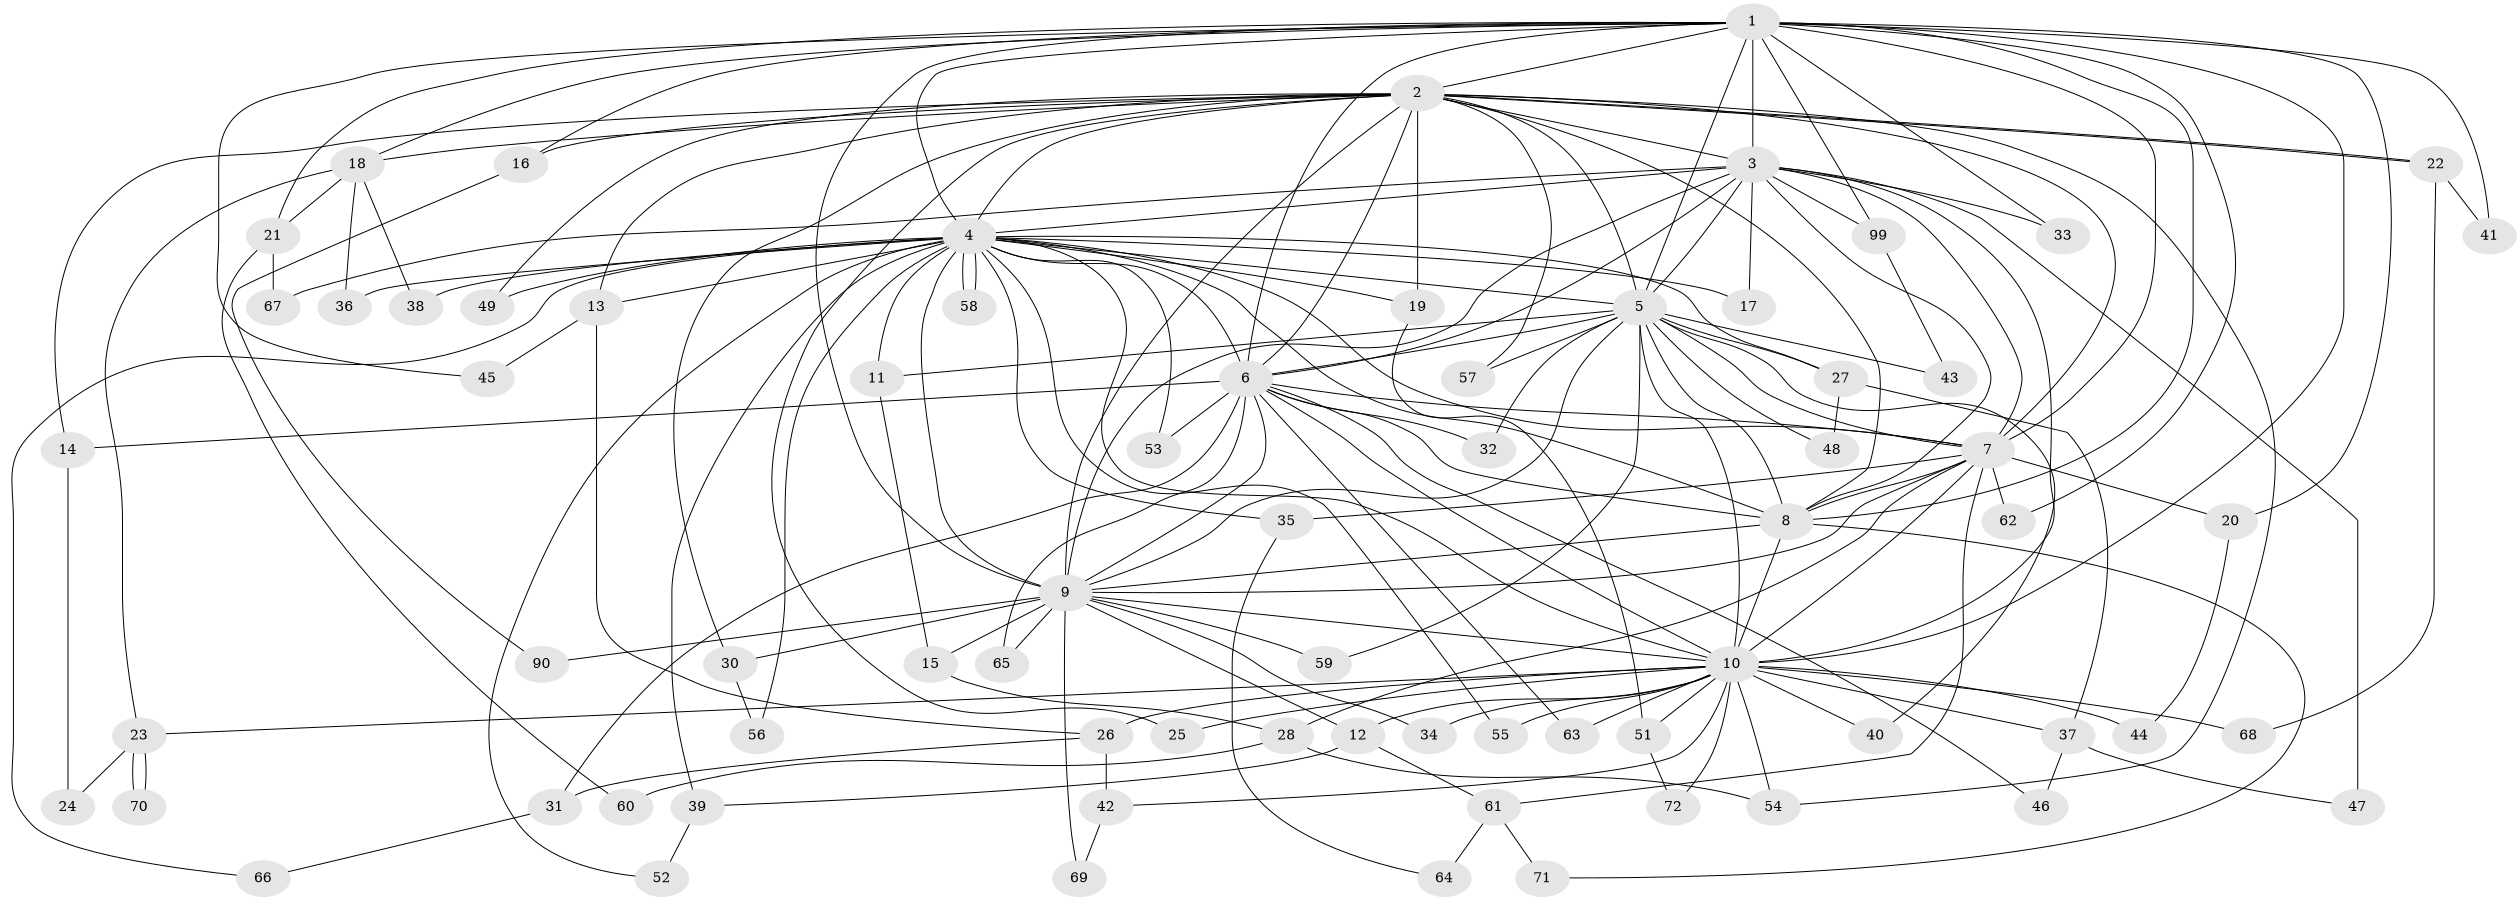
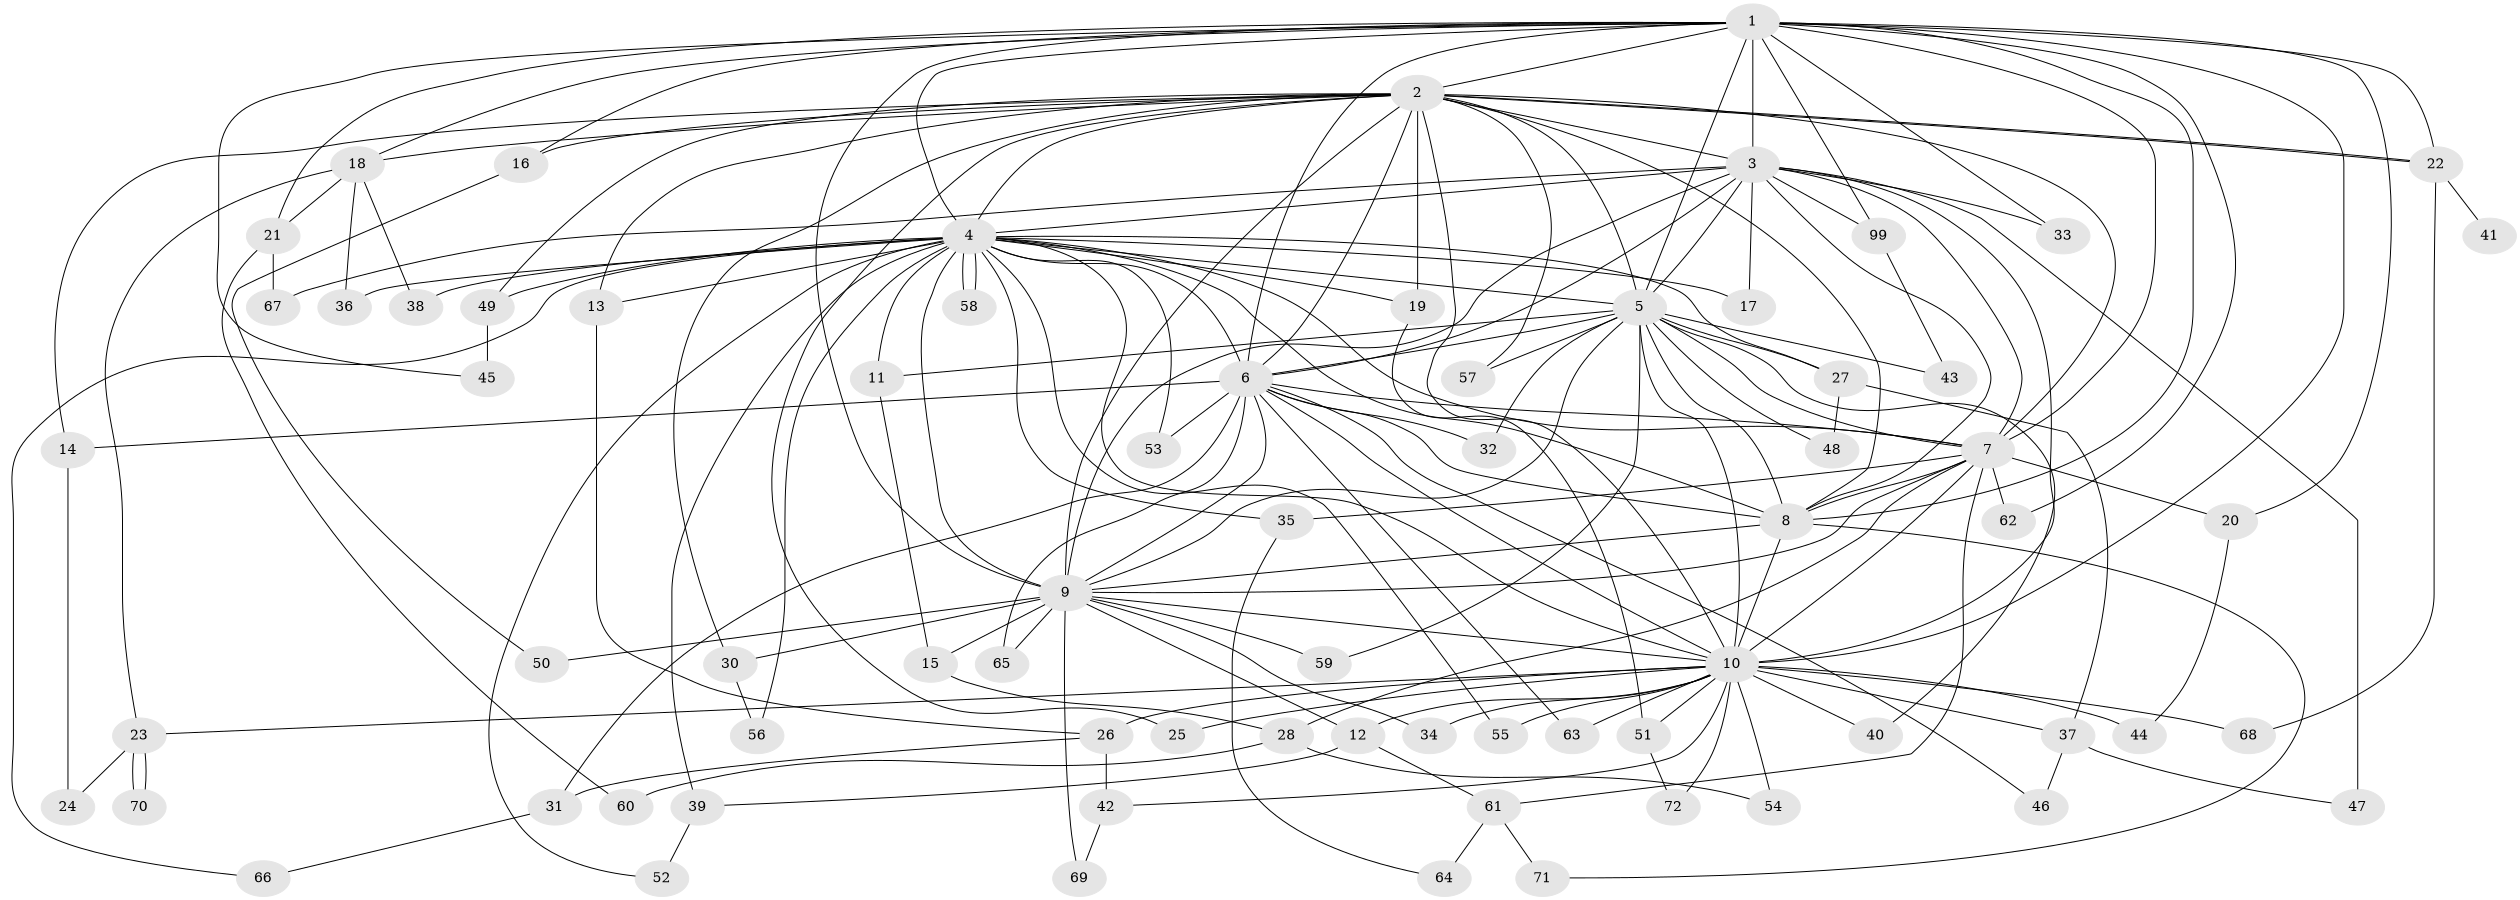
(2345, 58) -> (2130, 38)
(2201, 280) -> (1427, 383)
(542, 343) -> (487, 346)
(542, 664) -> (542, 664)
